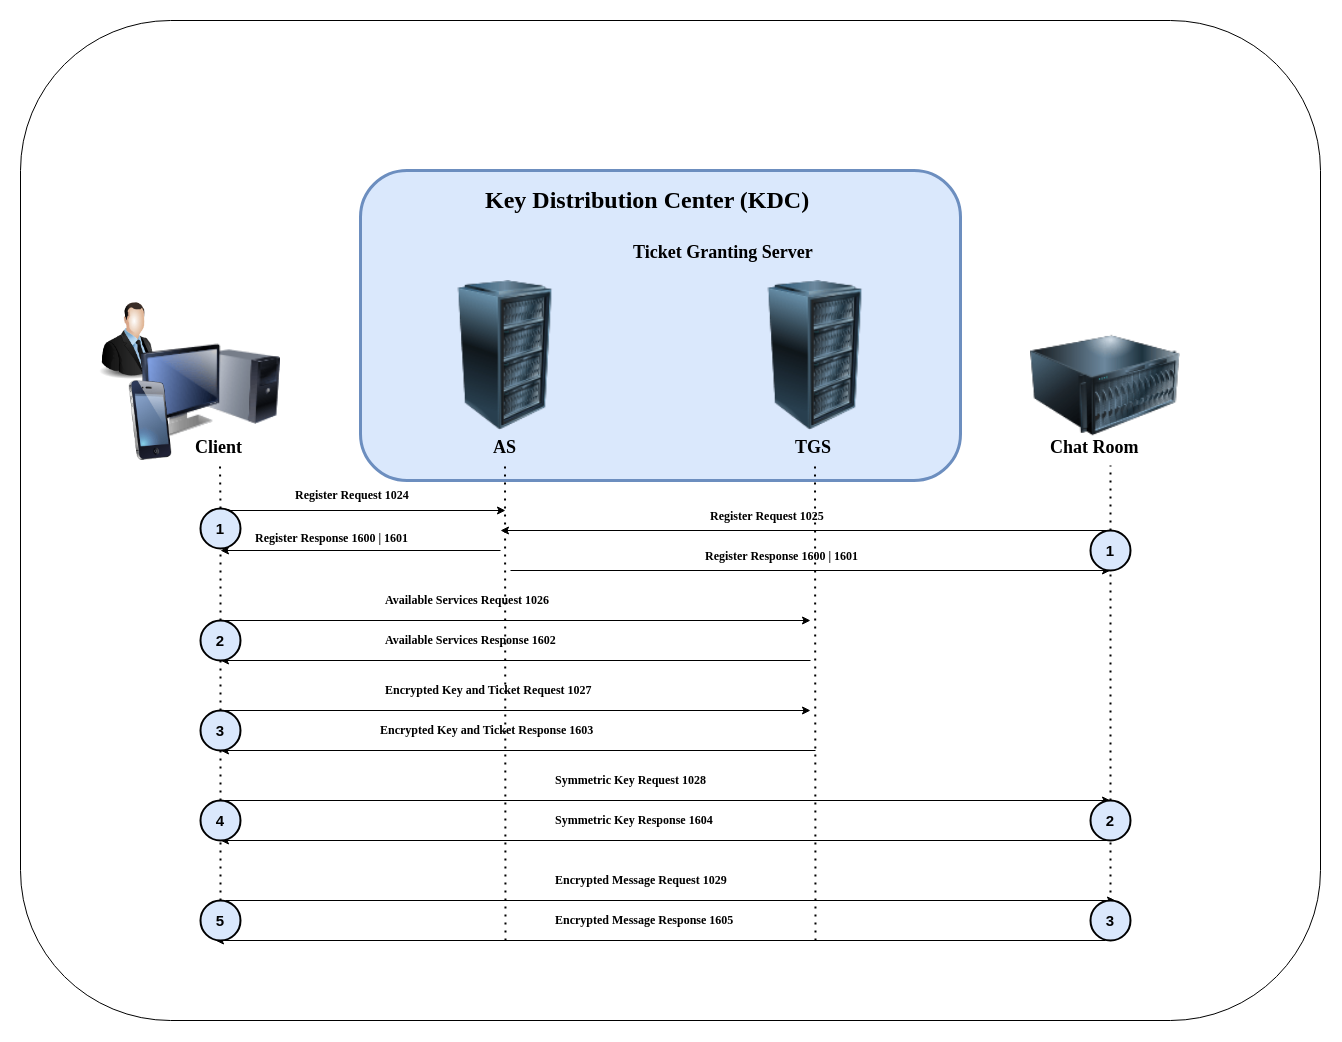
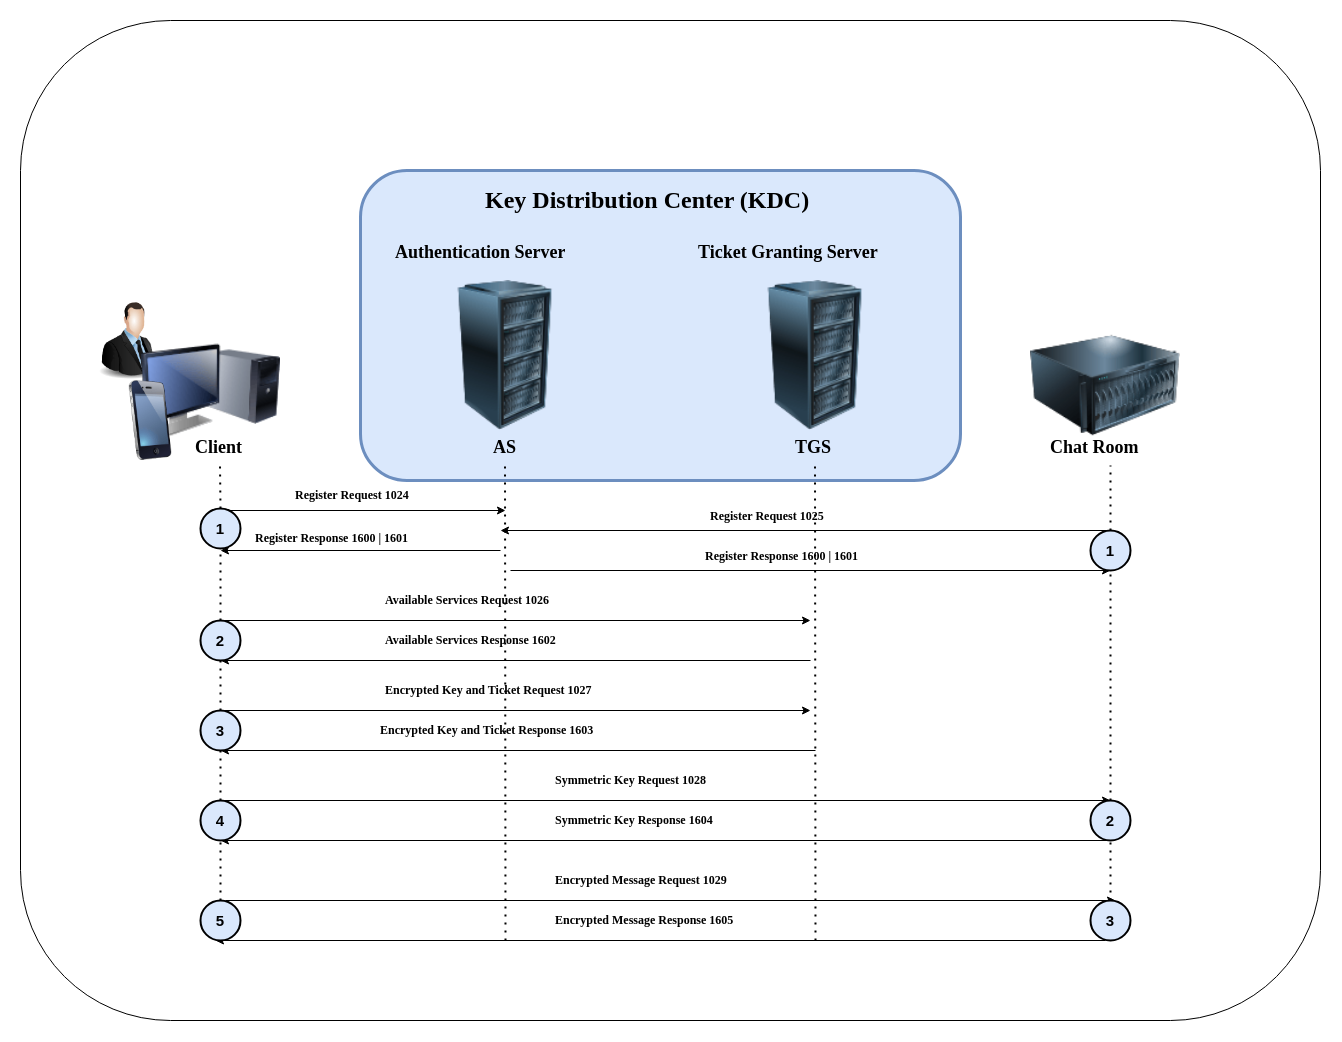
none -> (506, 256)
(751, 256) -> (816, 256)
